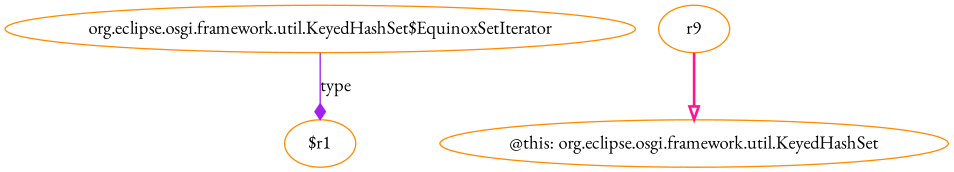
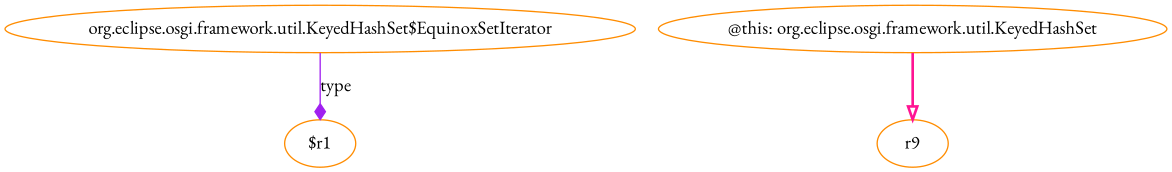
(694, 80) -> (913, 80)
